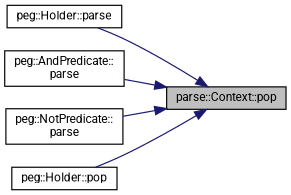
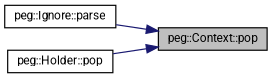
(64, 17) -> (60, 17)
(64, 69) -> none
(226, 98) -> (213, 39)
(64, 126) -> none
